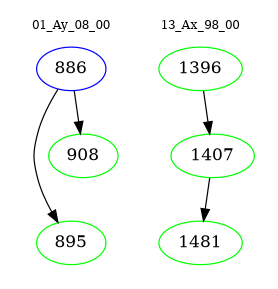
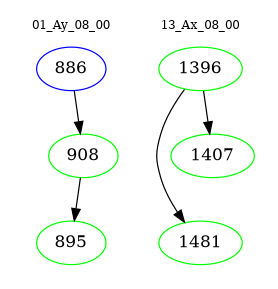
(201, 26) -> (201, 26)
(34, 150) -> (78, 193)
(207, 193) -> (157, 150)
